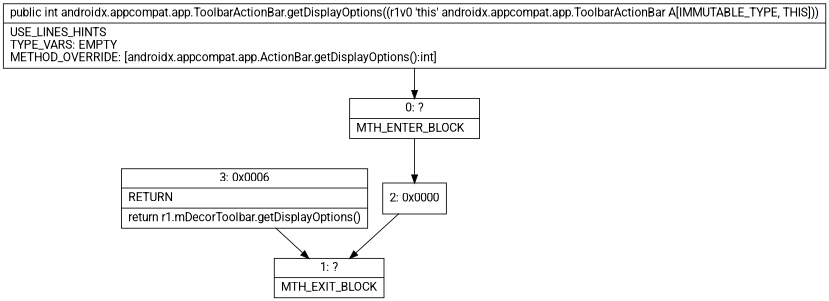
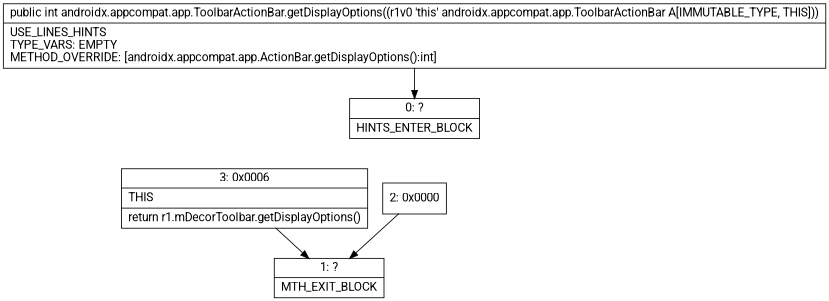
(411, 128) -> (415, 128)
(415, 156) -> none
(151, 198) -> (141, 198)
